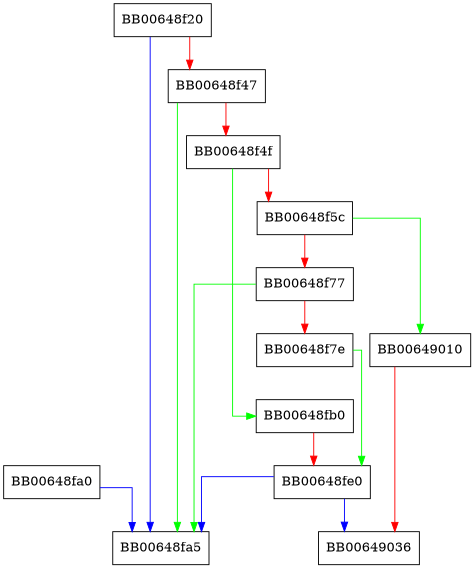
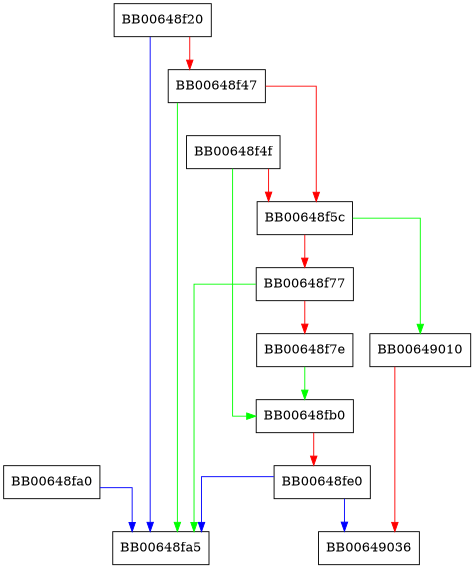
(226, 114) -> (316, 114)
(362, 399) -> (305, 378)
